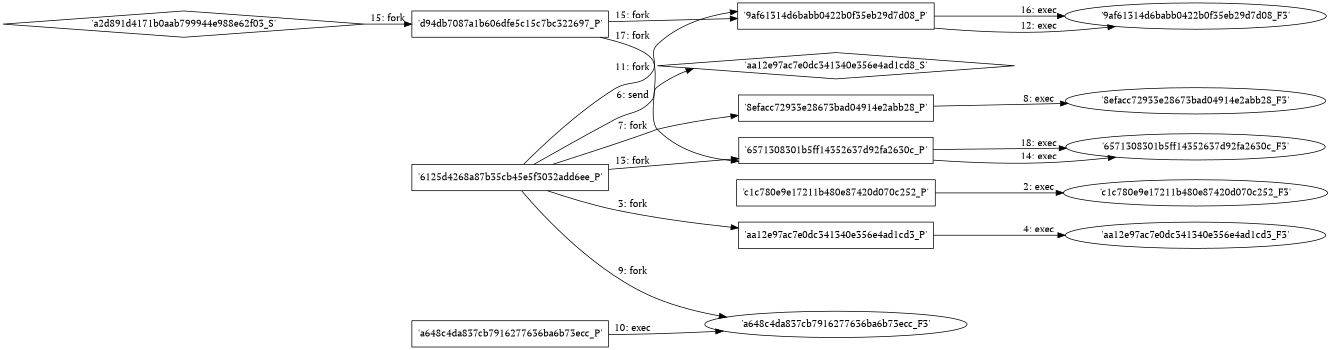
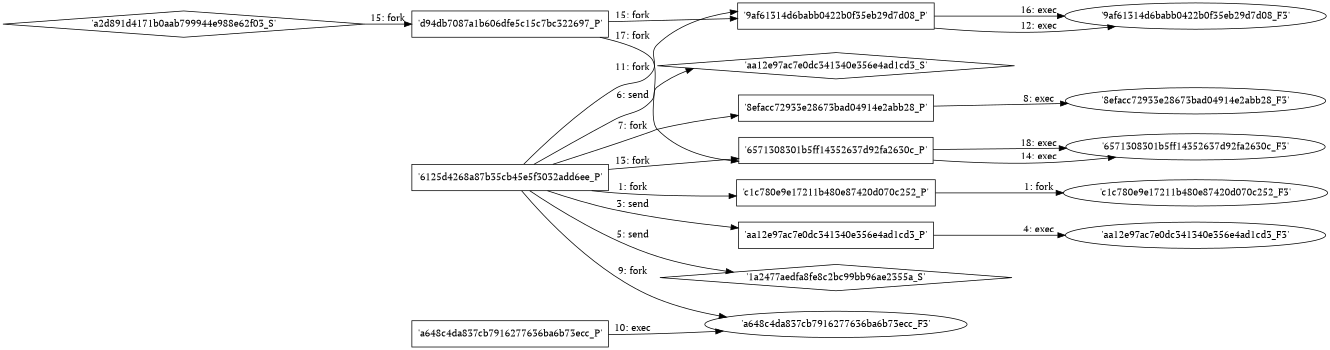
(836, 66) -> (836, 66)
(1039, 187) -> (1039, 187)
none -> (660, 195)
(633, 204) -> (633, 204)
none -> (836, 278)
